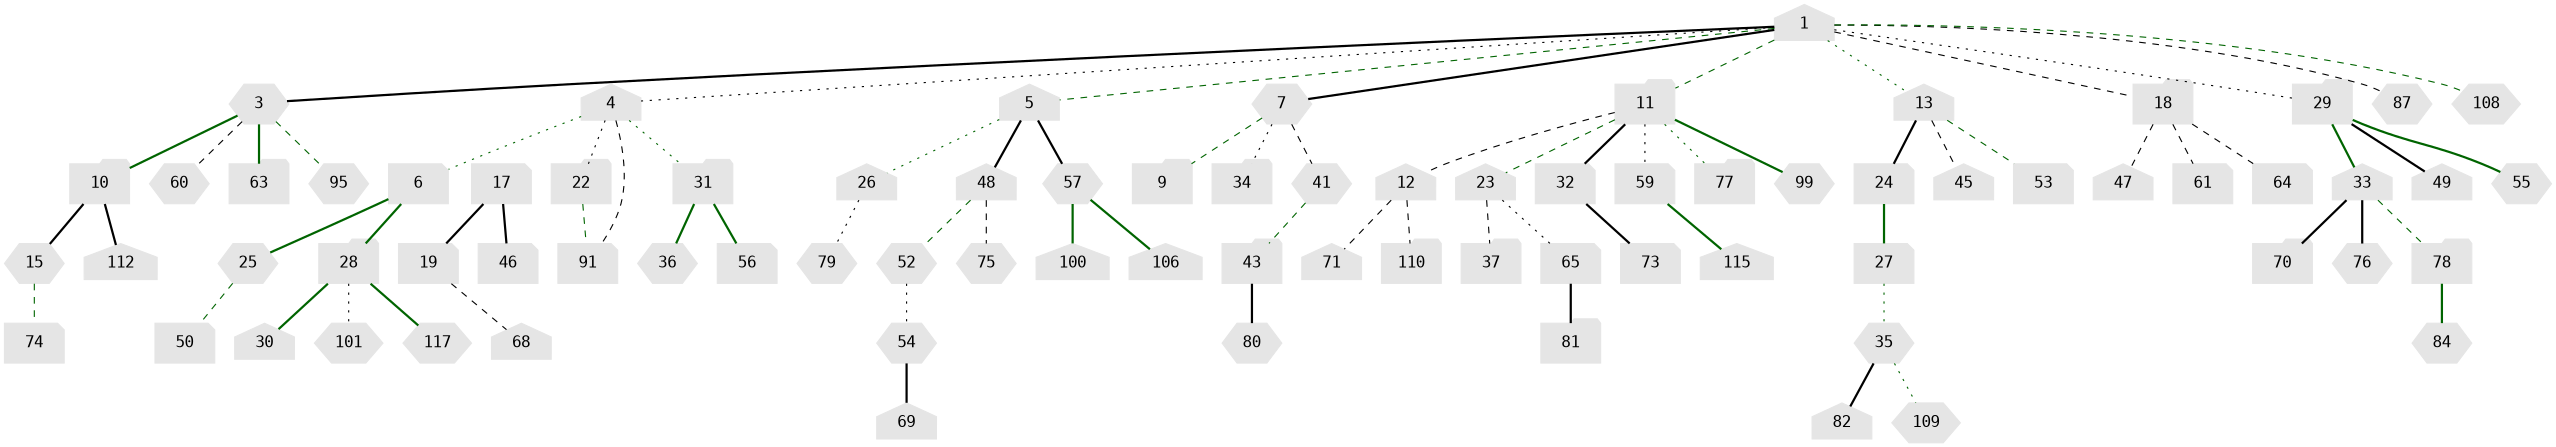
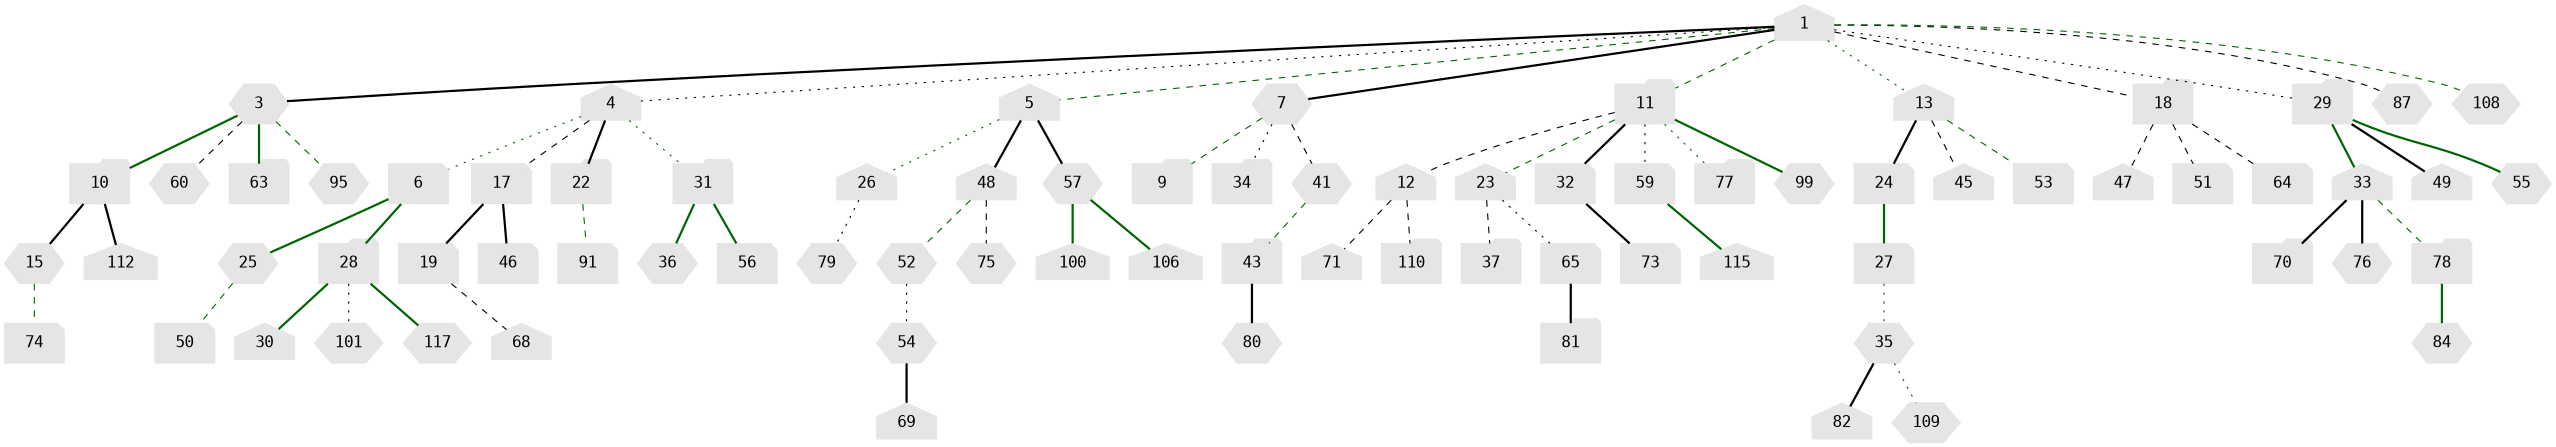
(597, 142) -> (597, 142)
(624, 184) -> (559, 142)
(2203, 184) -> (2203, 184)
